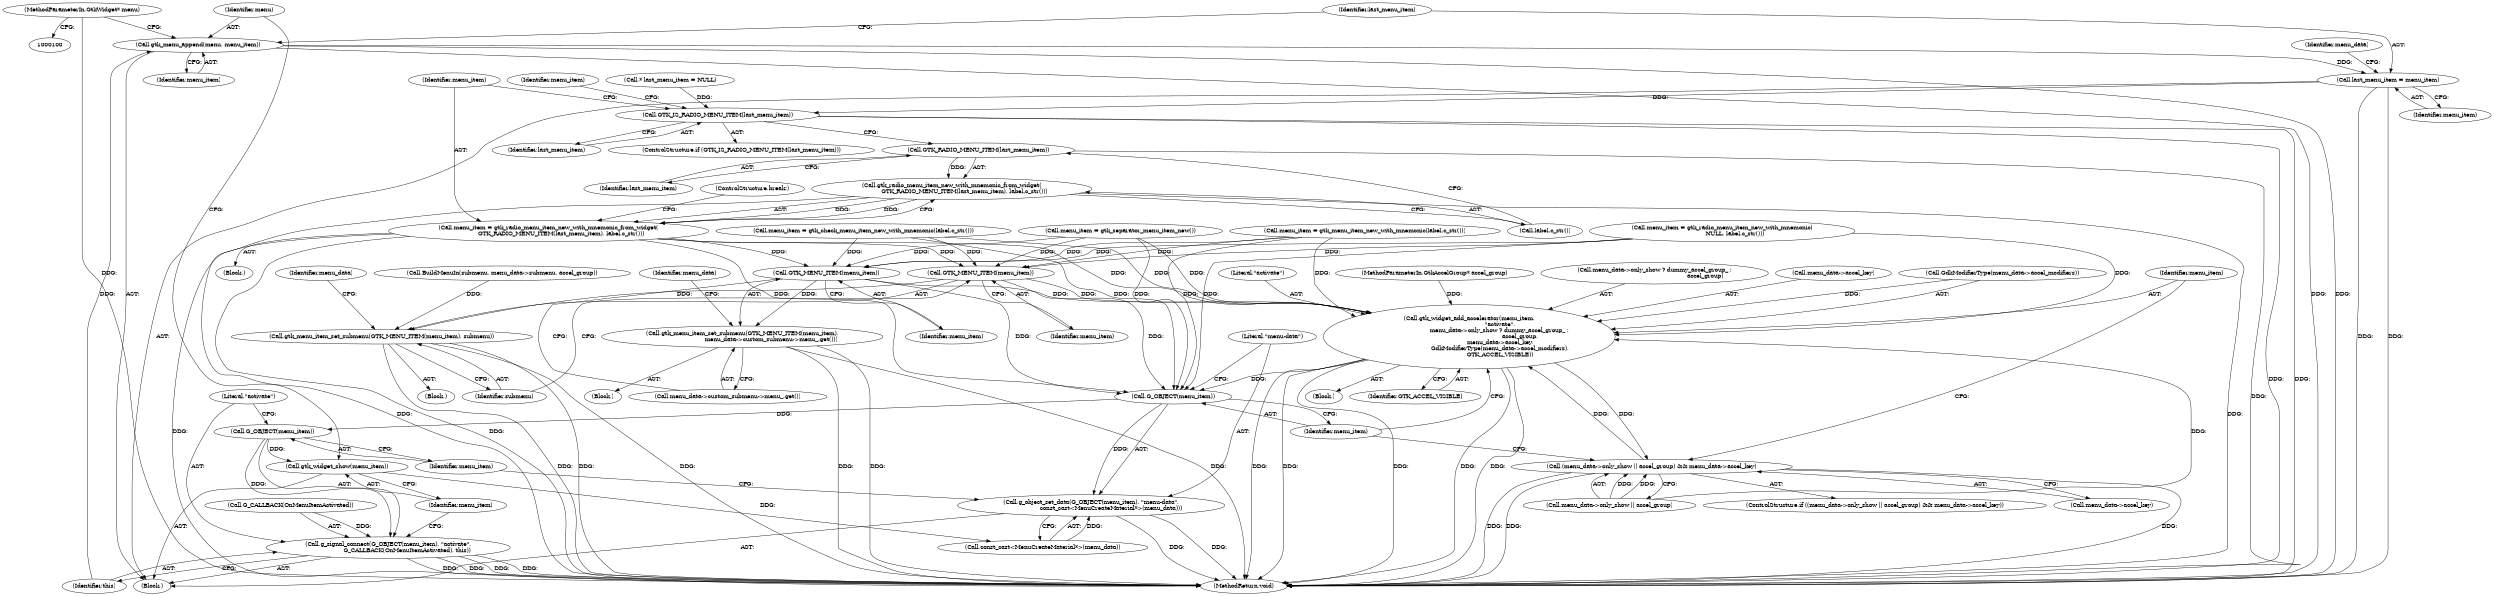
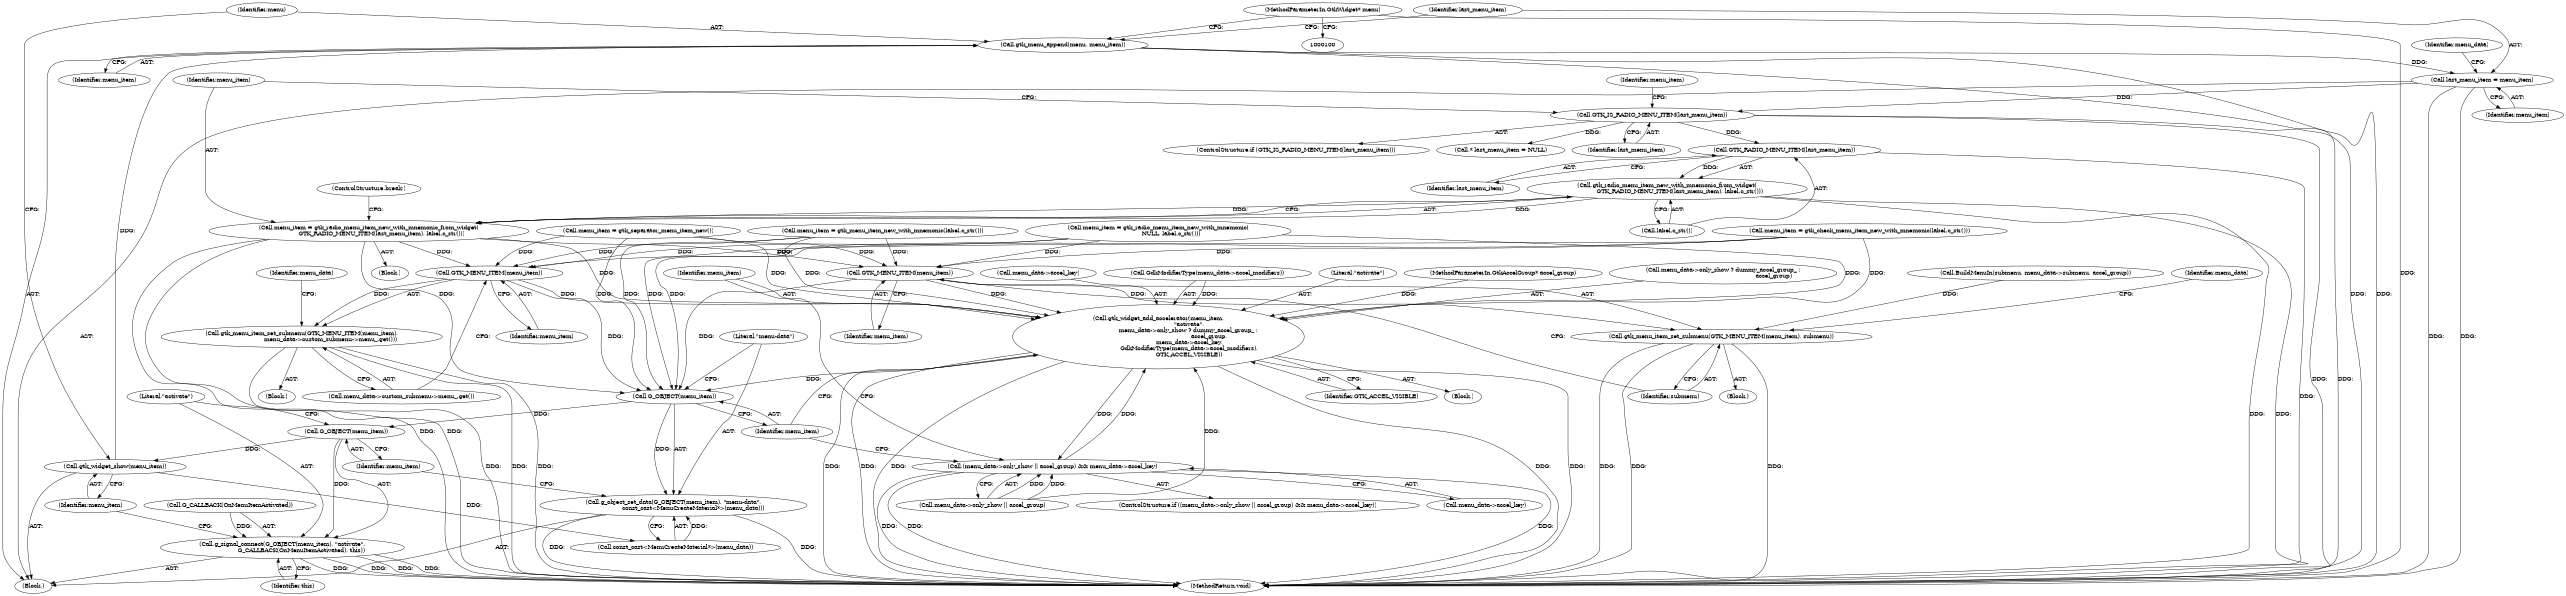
(692, 96) -> (1578, 132)
(872, 133) -> (1735, 133)
(1457, 189) -> (1822, 189)
(95, 305) -> (372, 54)
